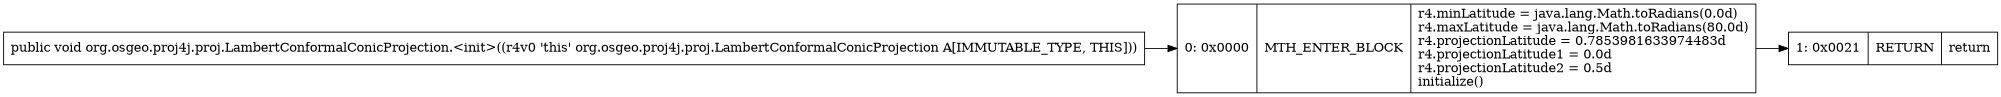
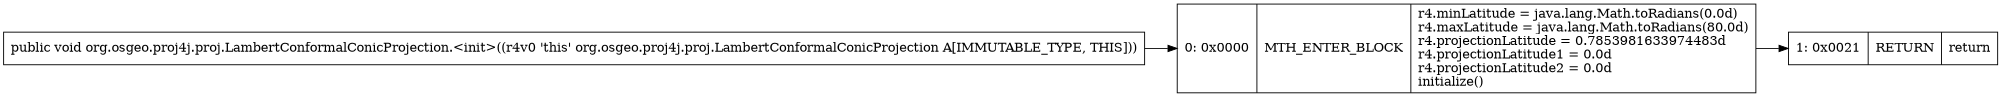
(1515, 68) -> (1515, 68)
